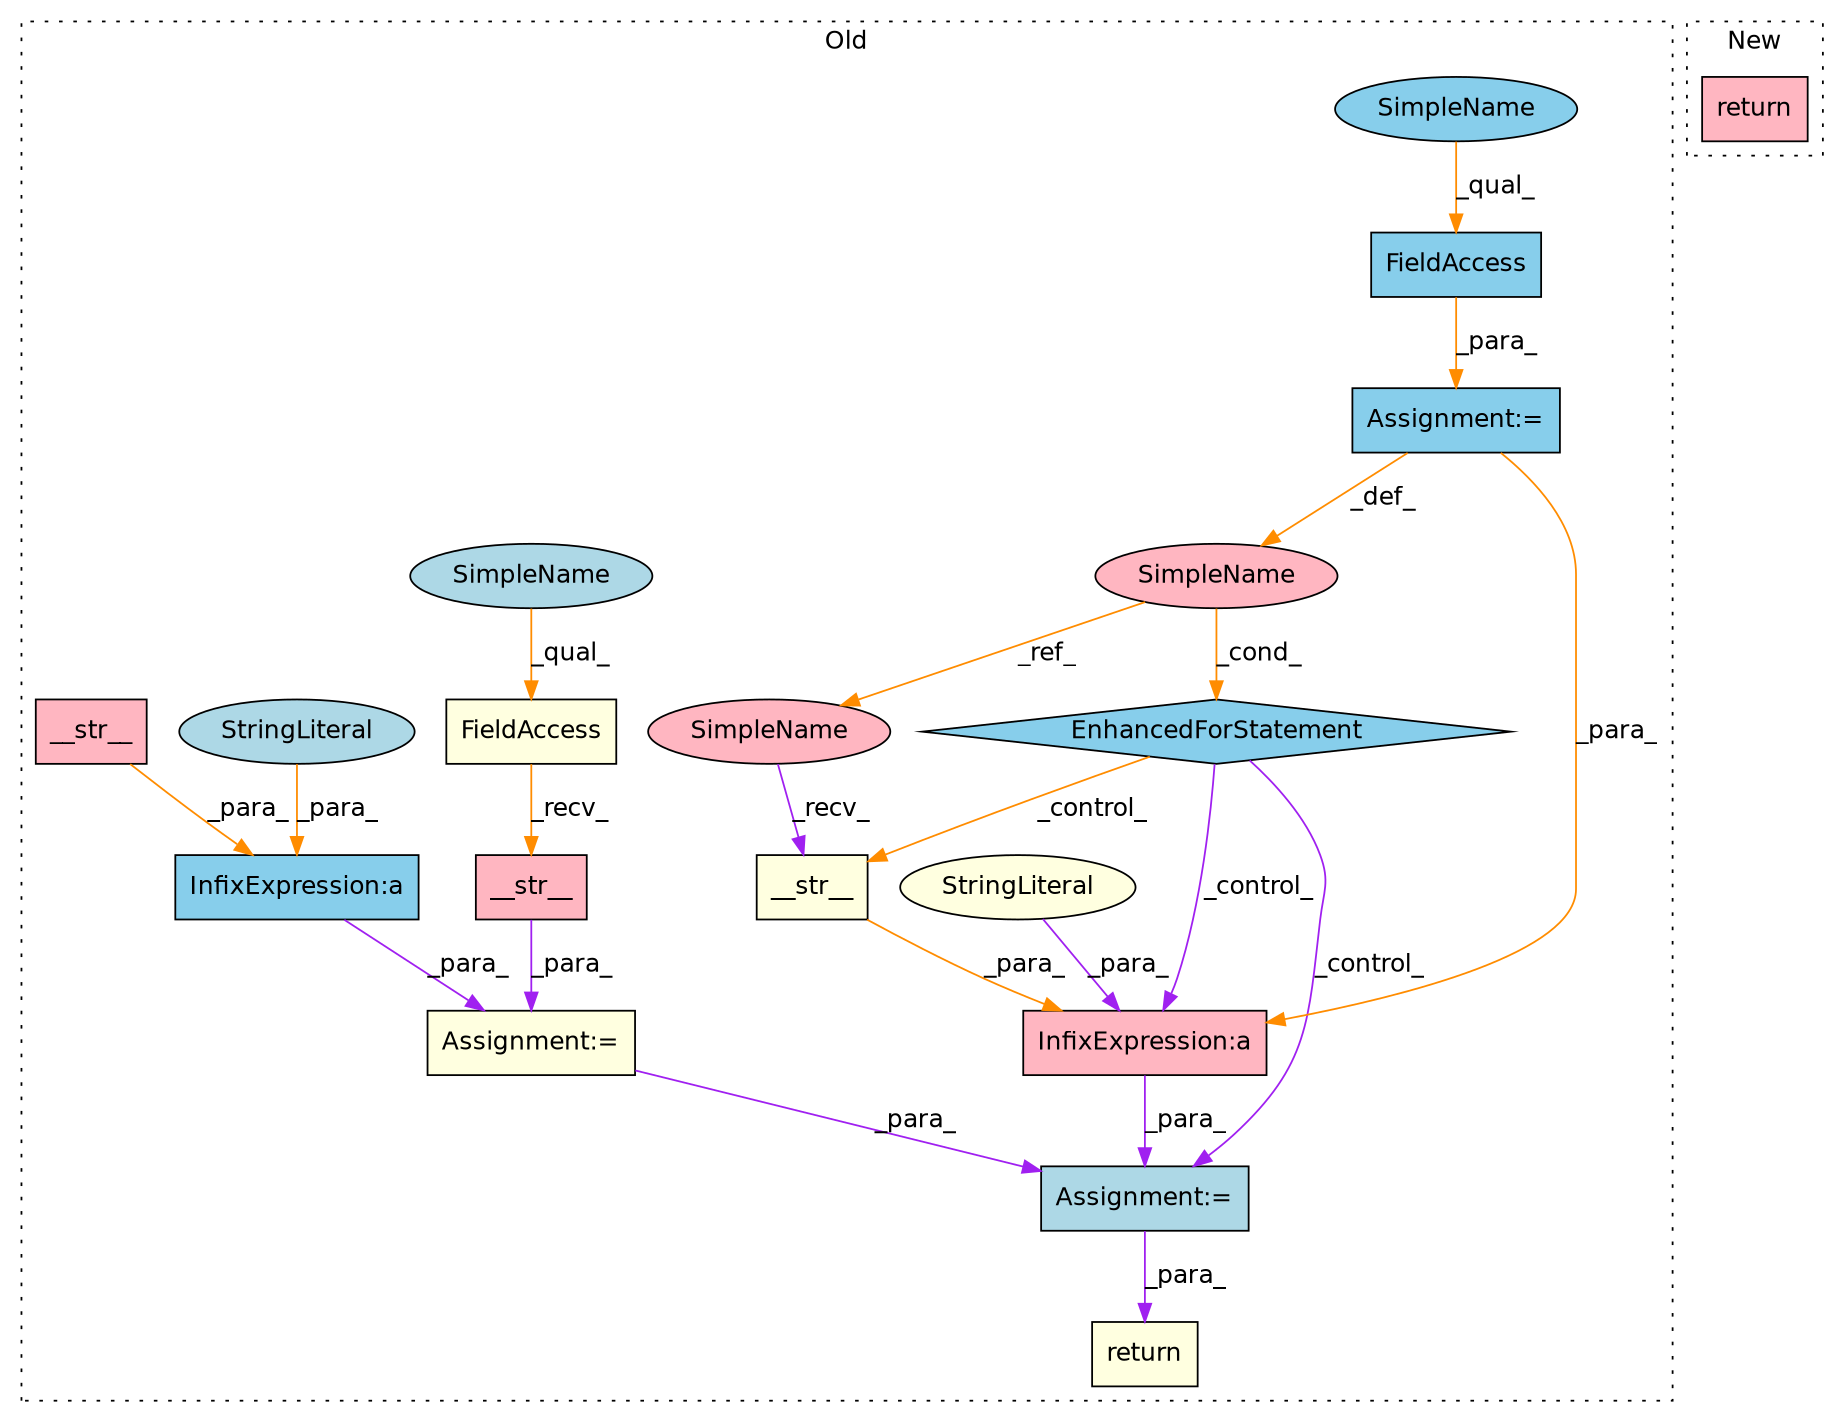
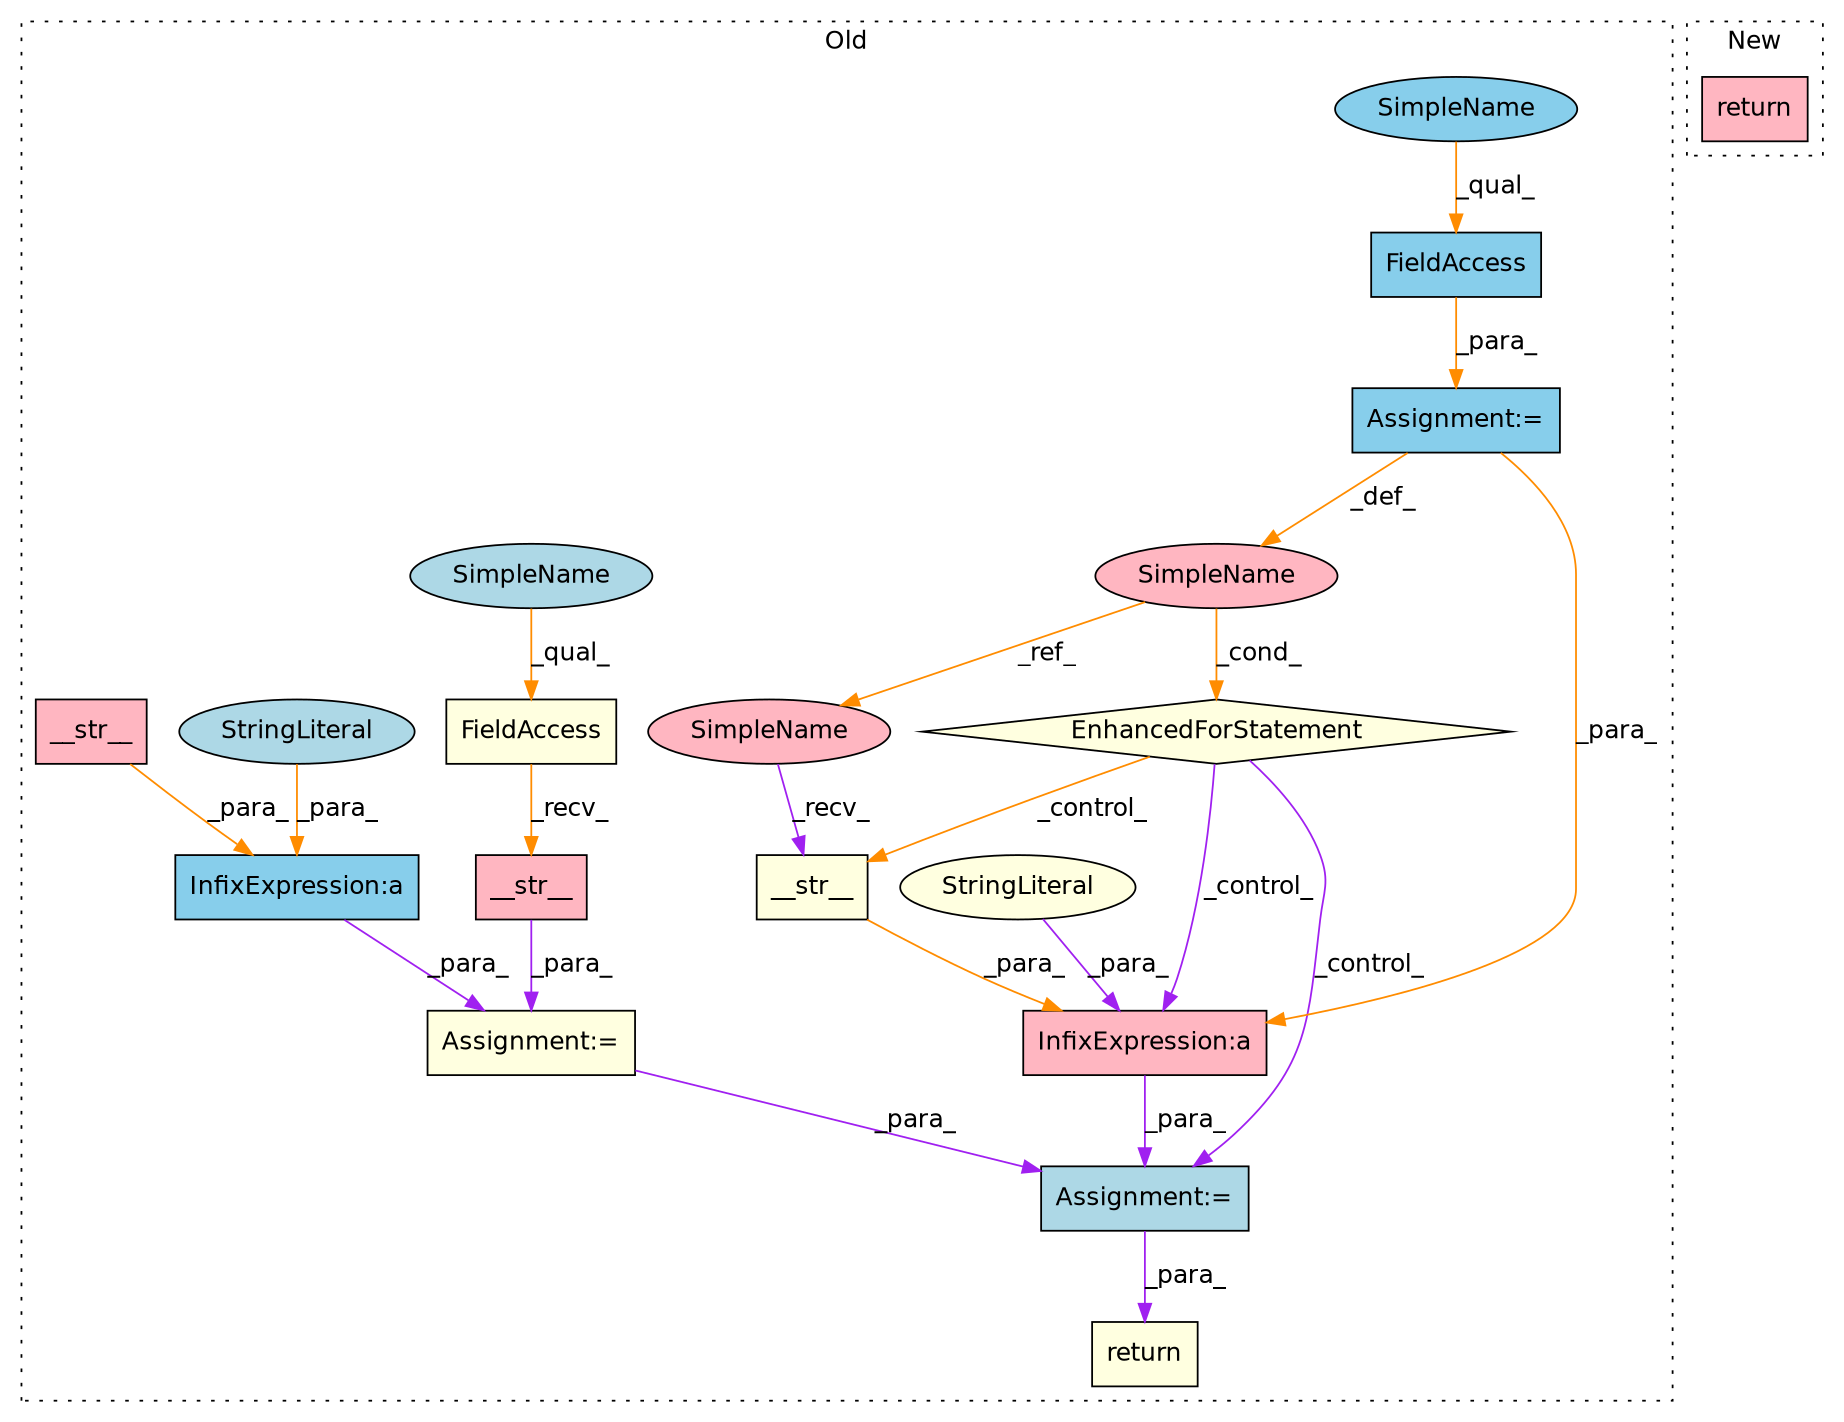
(1216, 732) -> (1216, 732)
